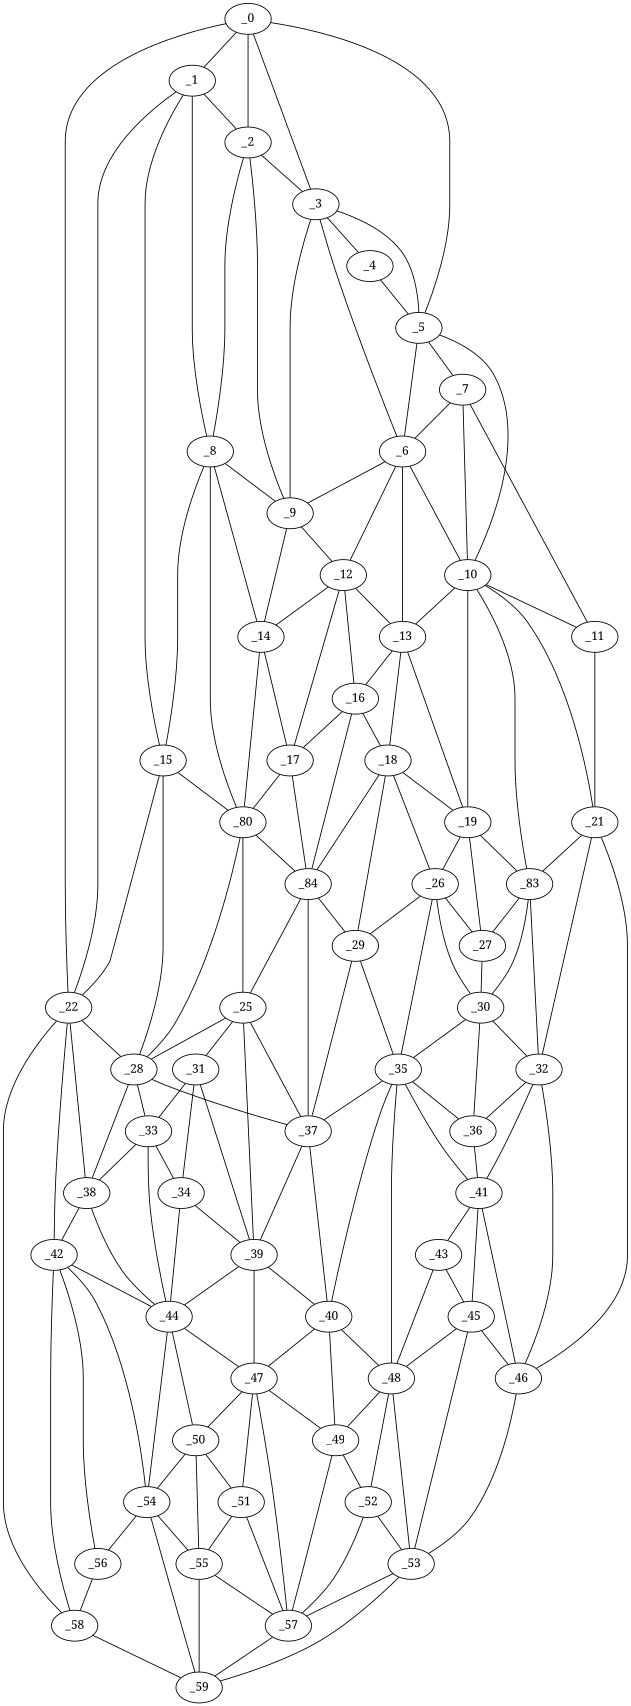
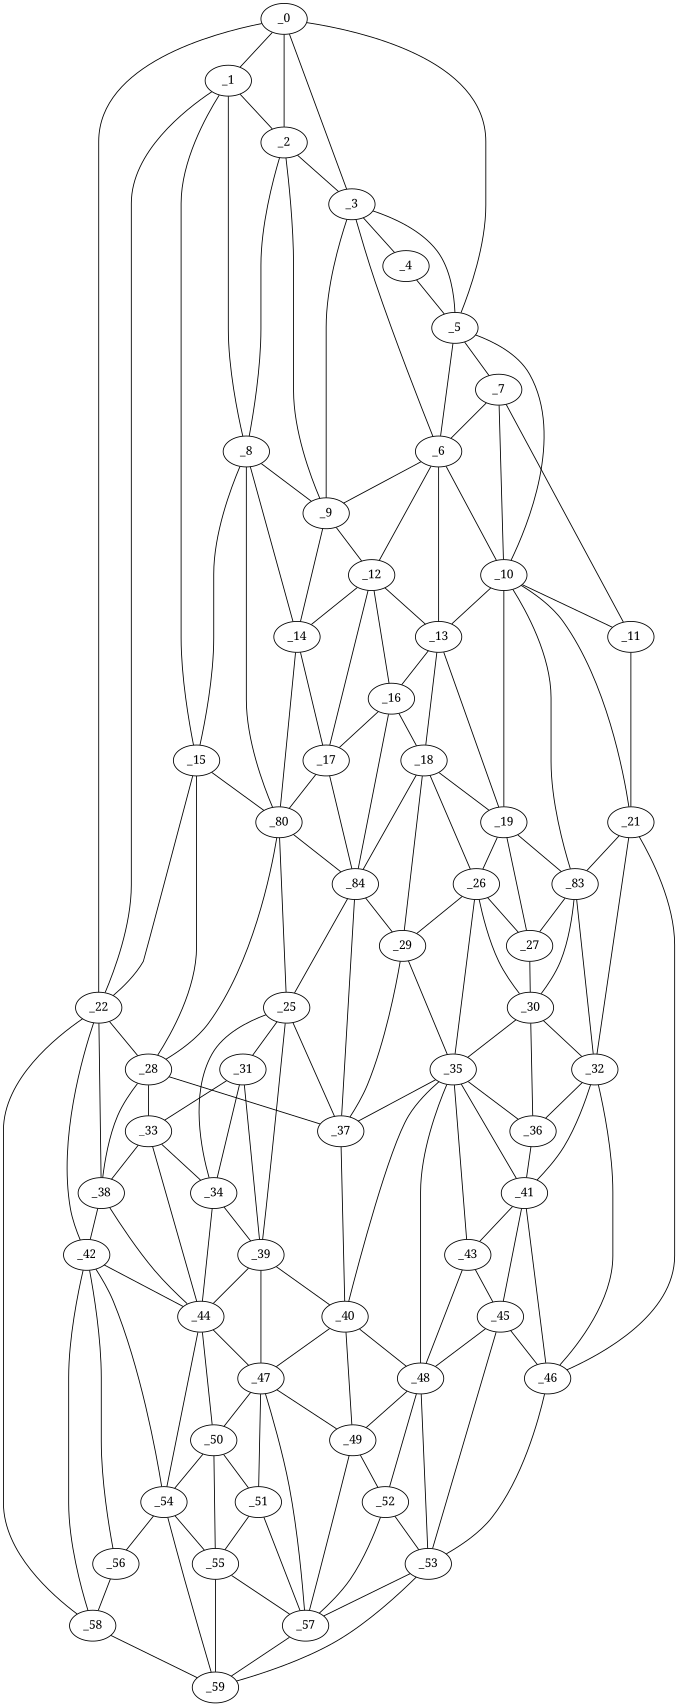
(189, 1039) -> (202, 1082)
none -> (460, 1162)
(281, 1193) -> none
